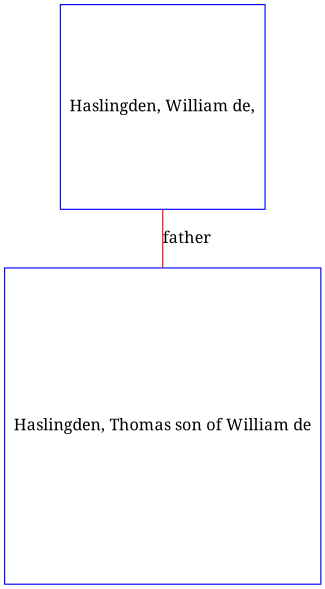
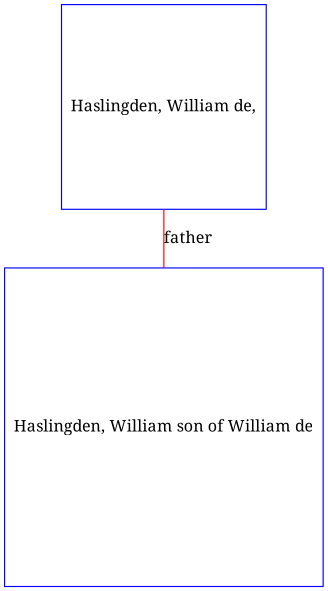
(163, 426) -> (164, 427)
